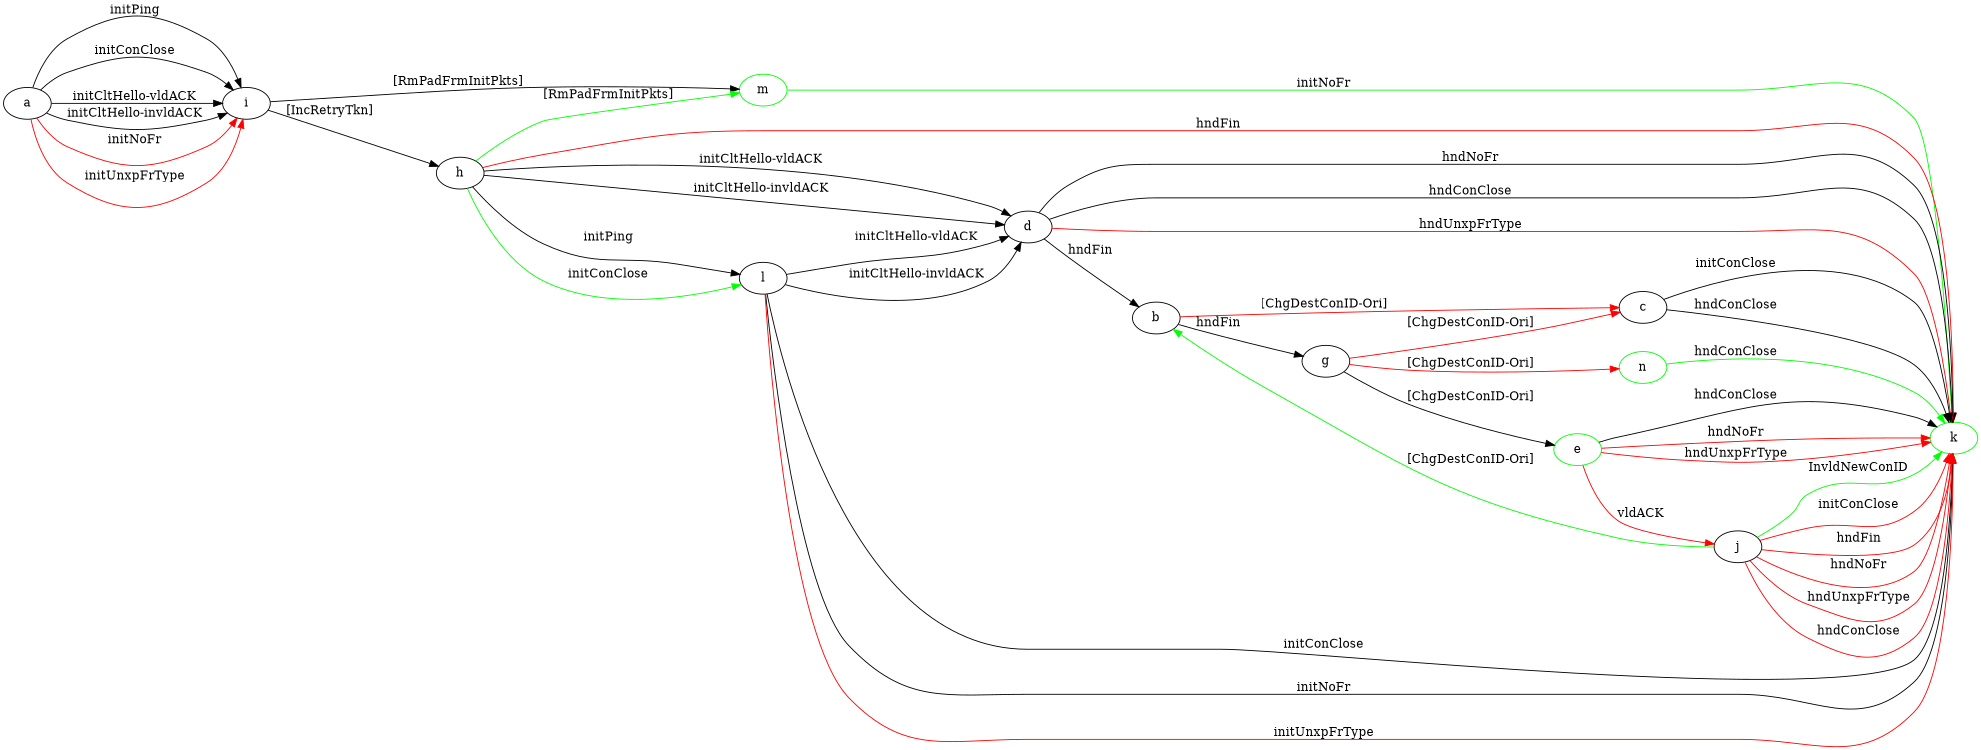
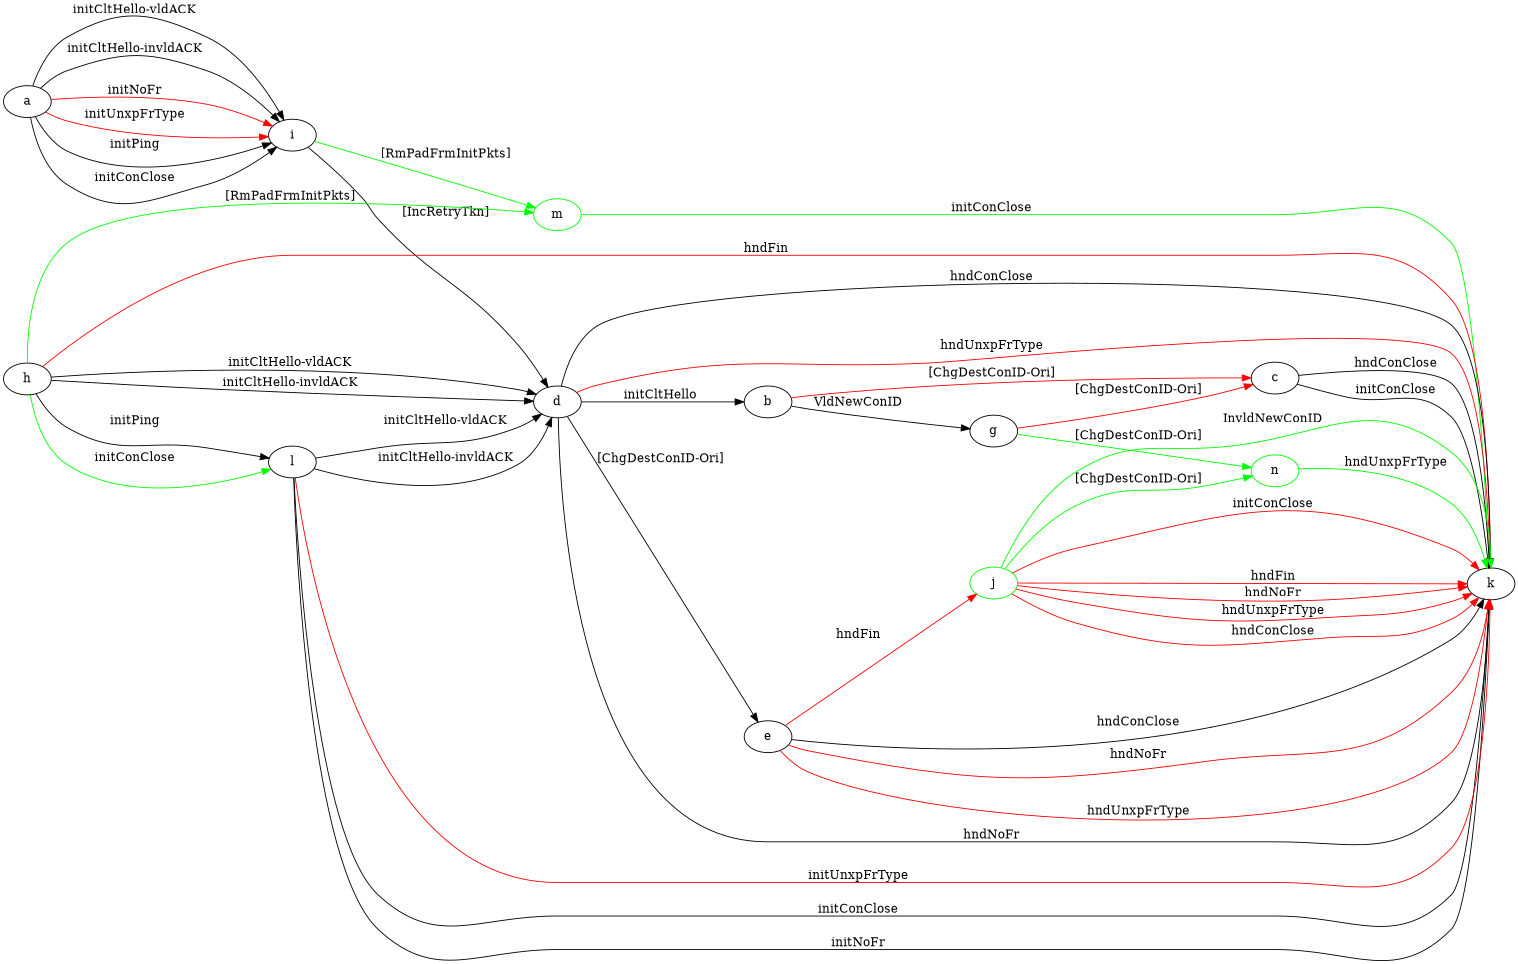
(1326, 83) -> (994, 208)
(500, 89) -> (421, 173)
(349, 137) -> (426, 264)
(1092, 250) -> (662, 395)
(1220, 323) -> (860, 402)
(1738, 352) -> (1398, 462)
(1480, 372) -> (1113, 448)
(1442, 416) -> (660, 566)
(1954, 438) -> (1491, 584)
(1578, 450) -> (768, 737)
(1433, 479) -> (1112, 493)
(1643, 514) -> (860, 635)
(1738, 547) -> (994, 583)
